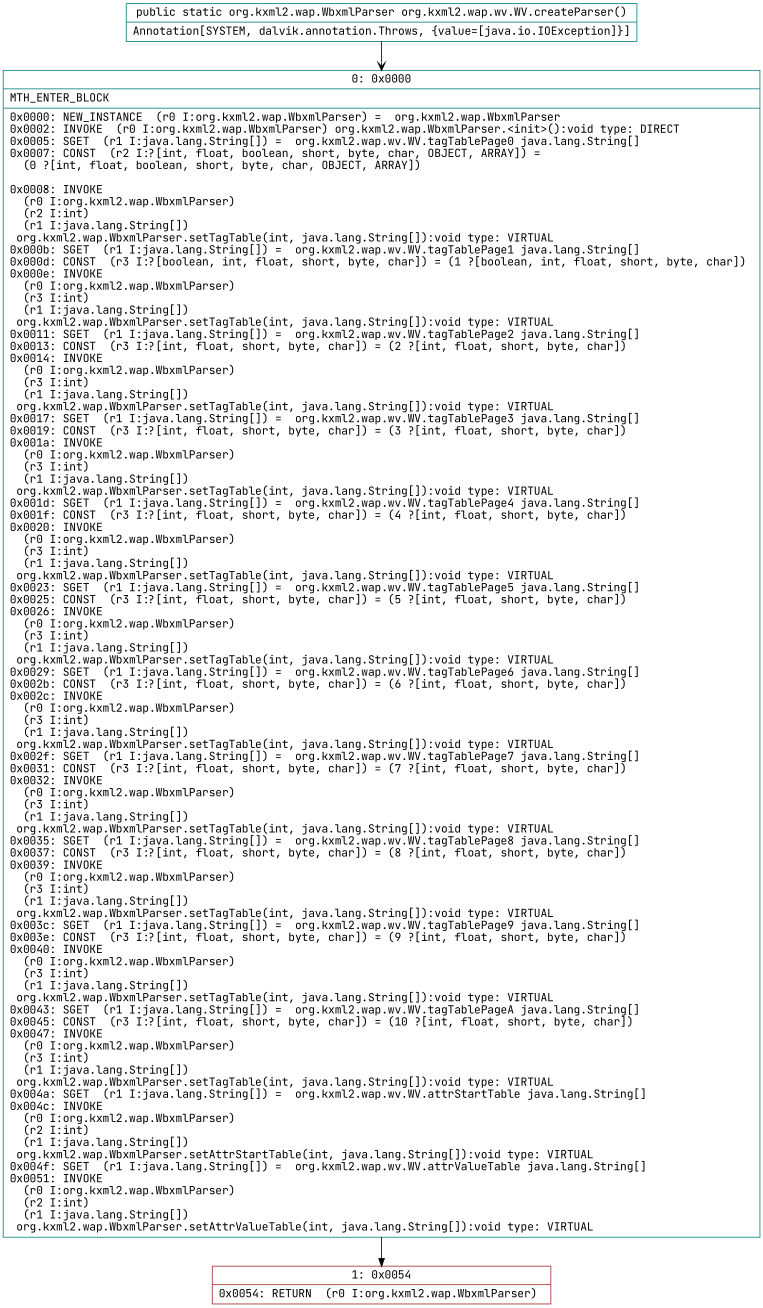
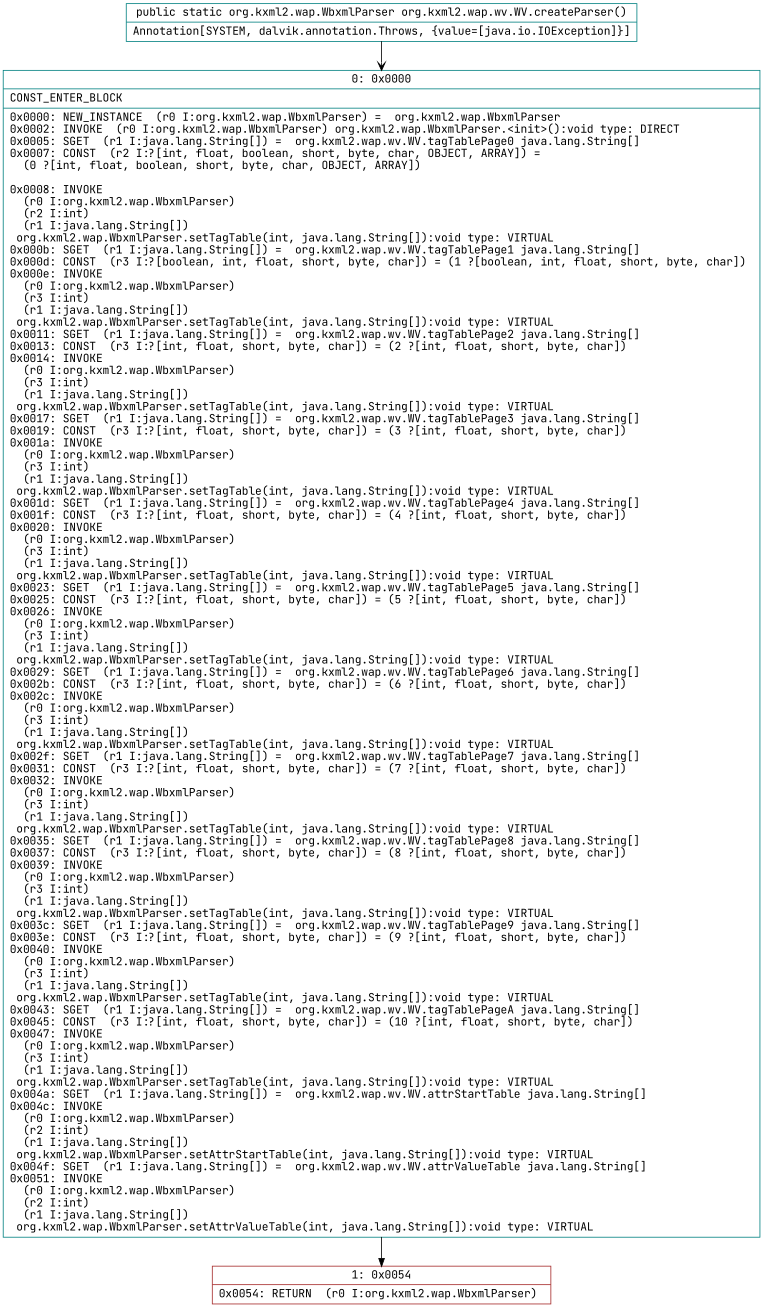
(60, 98) -> (66, 98)
